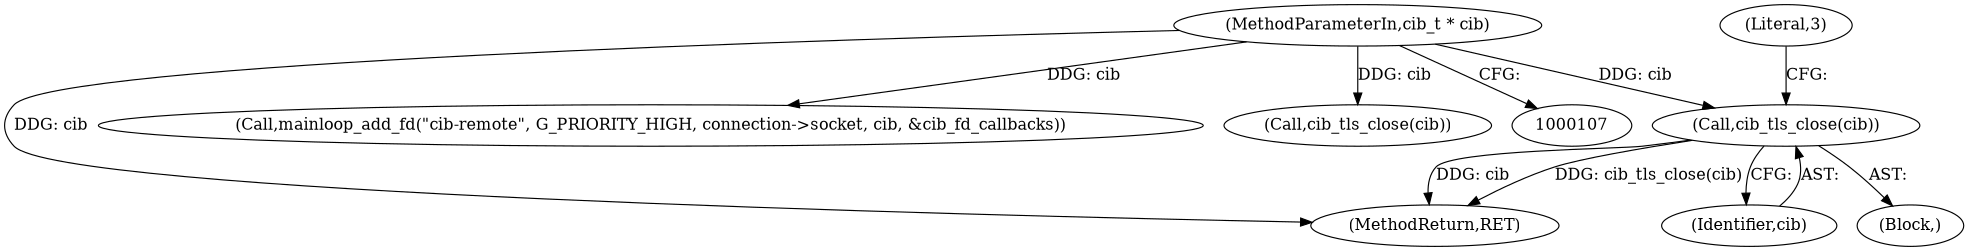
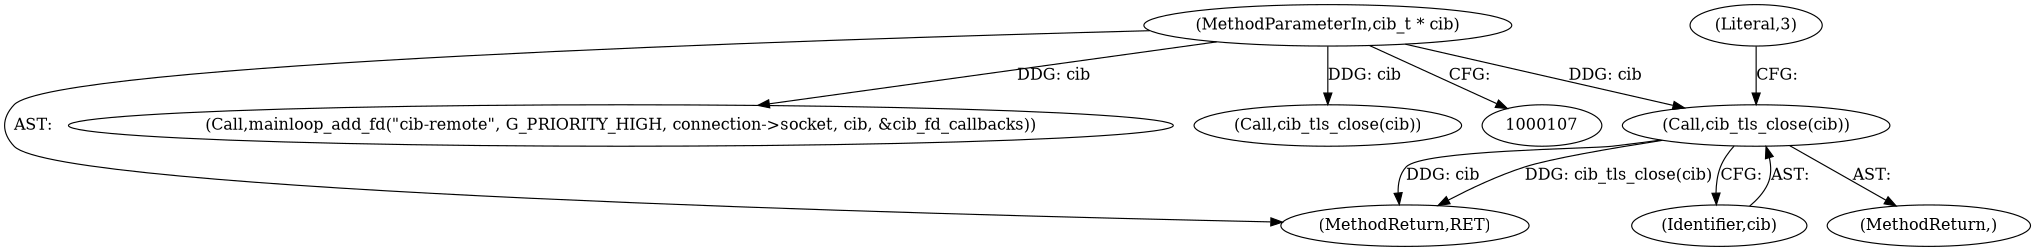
(51, 126) -> (36, 126)
(1910, 226) -> (1929, 226)
